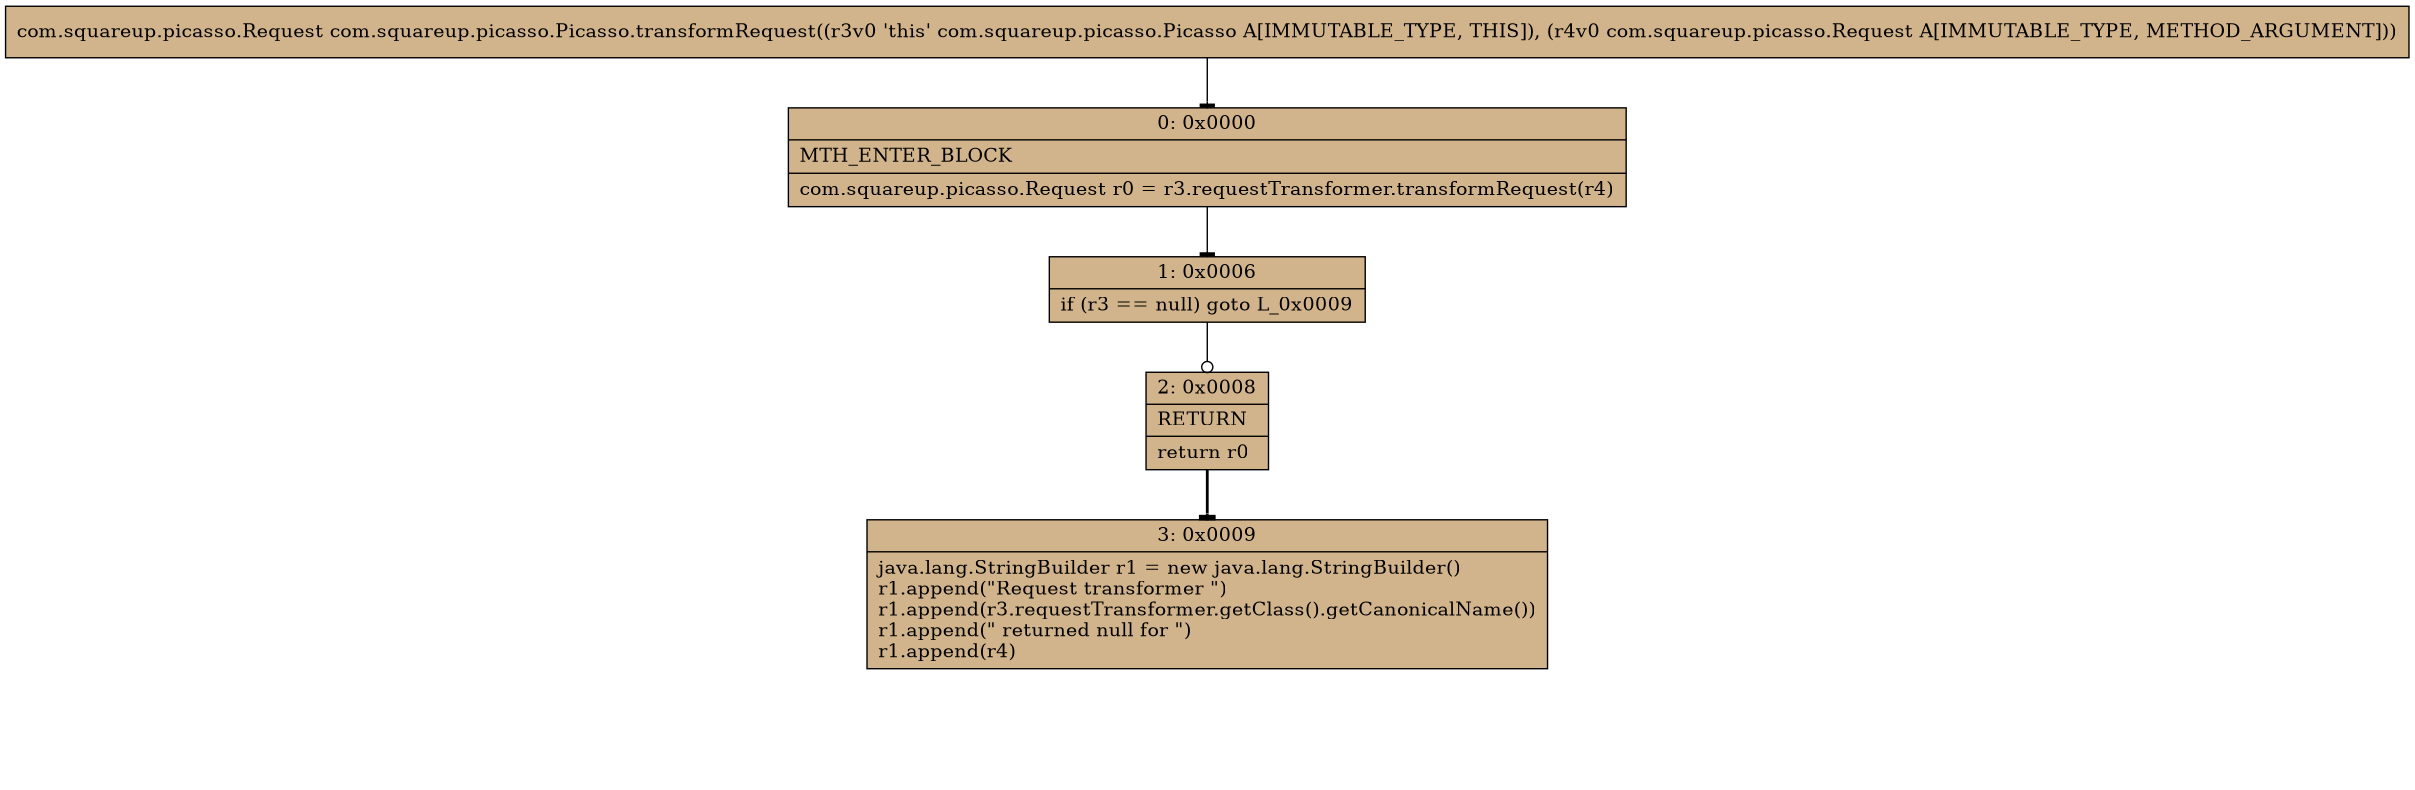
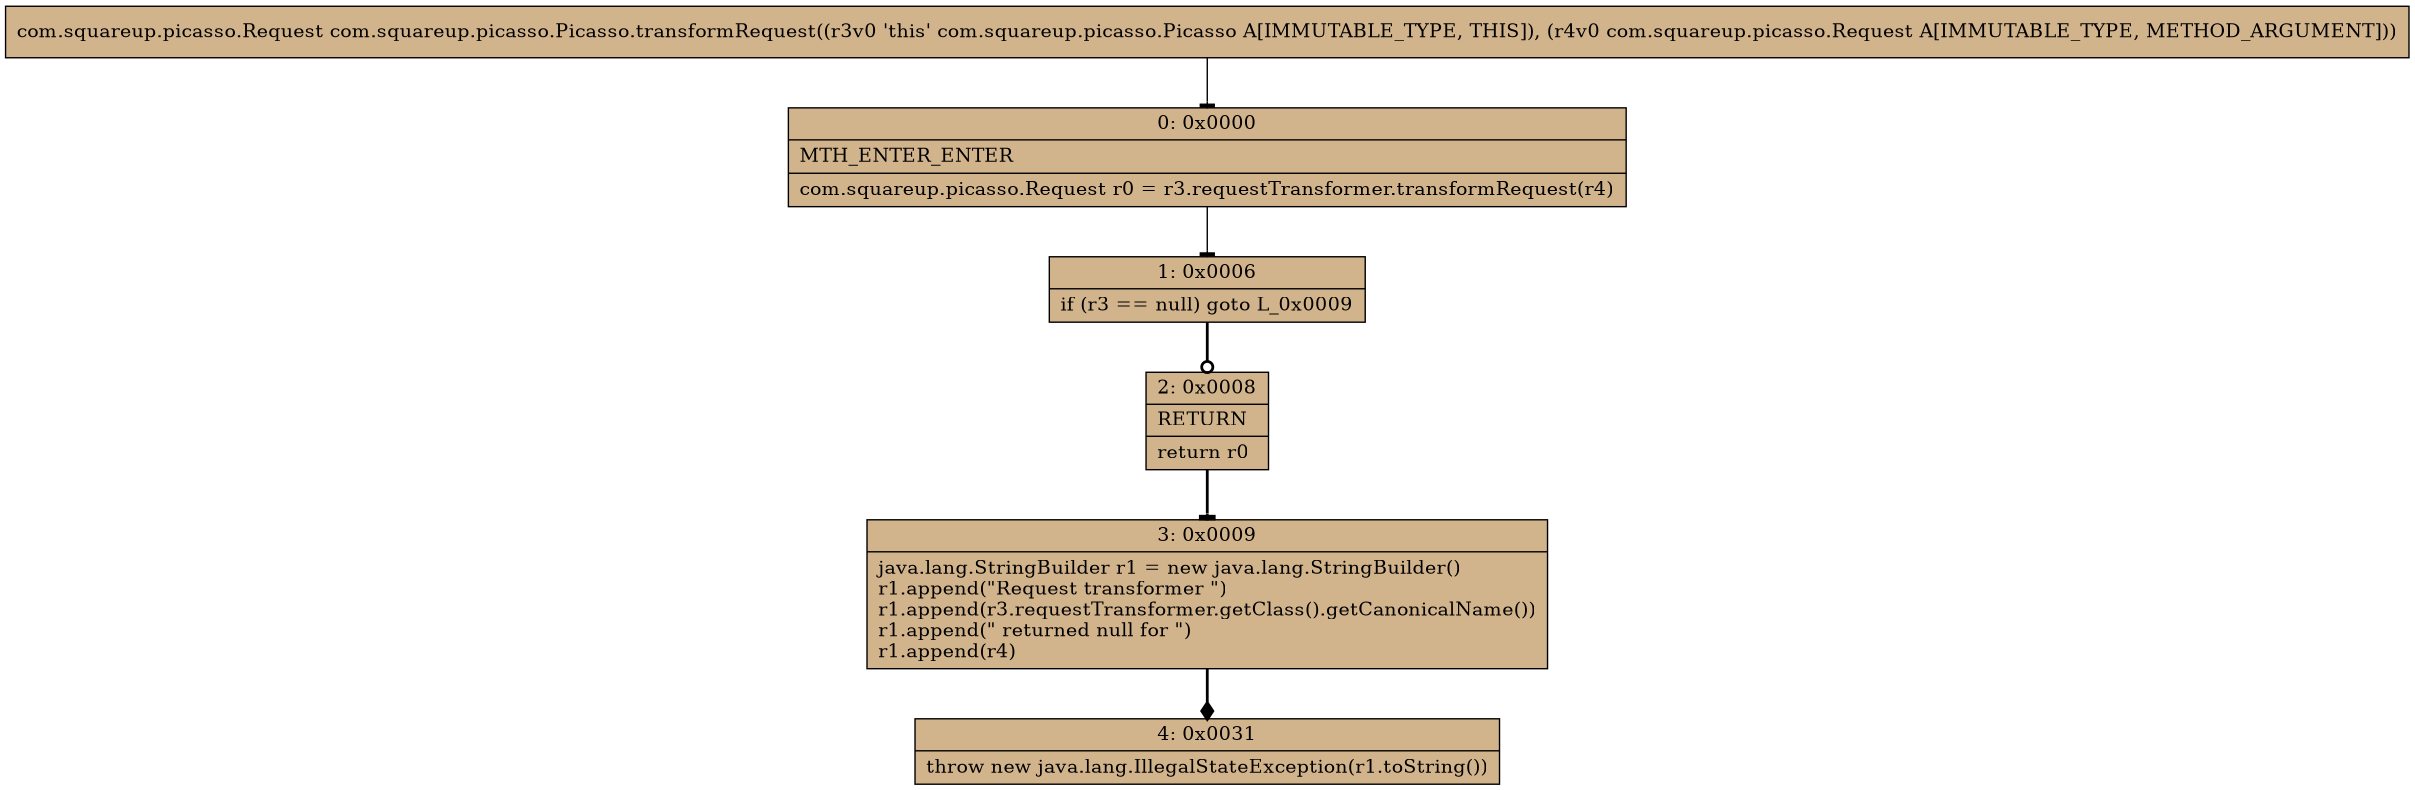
(907, 156) -> (907, 156)
(1207, 342) -> (1207, 342)
none -> (1207, 752)
